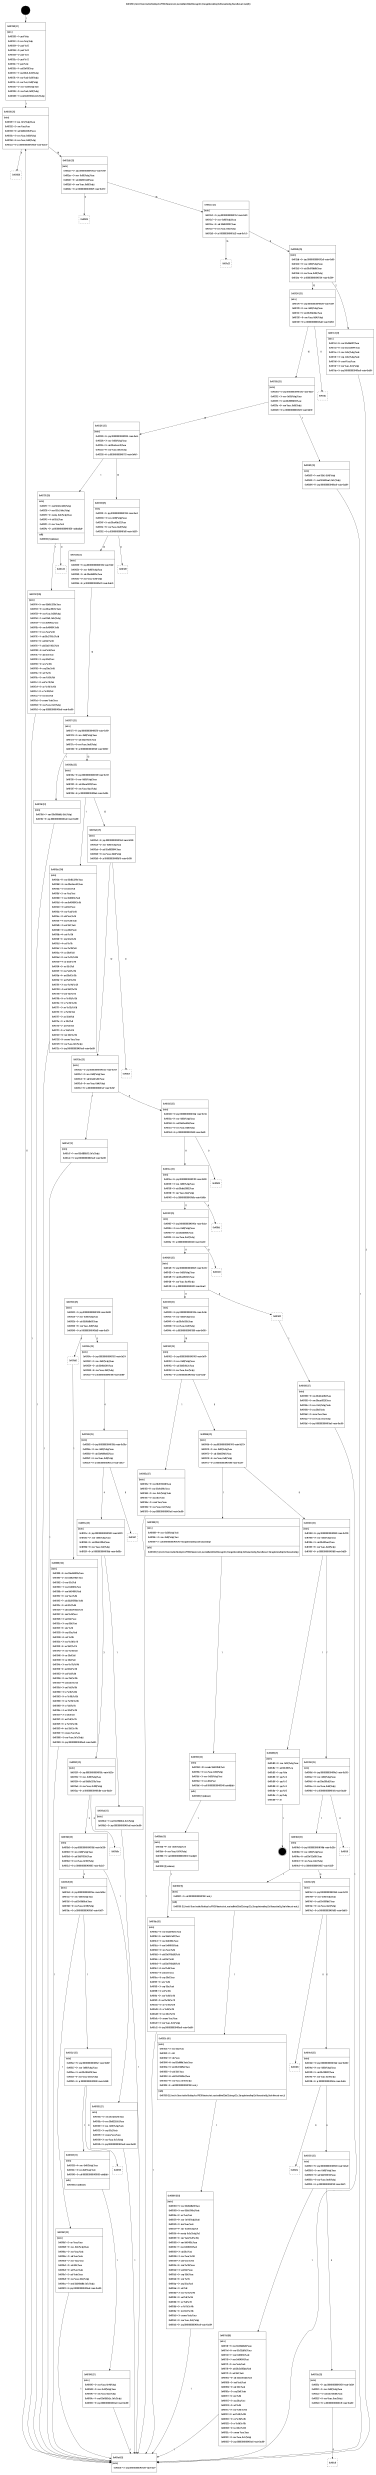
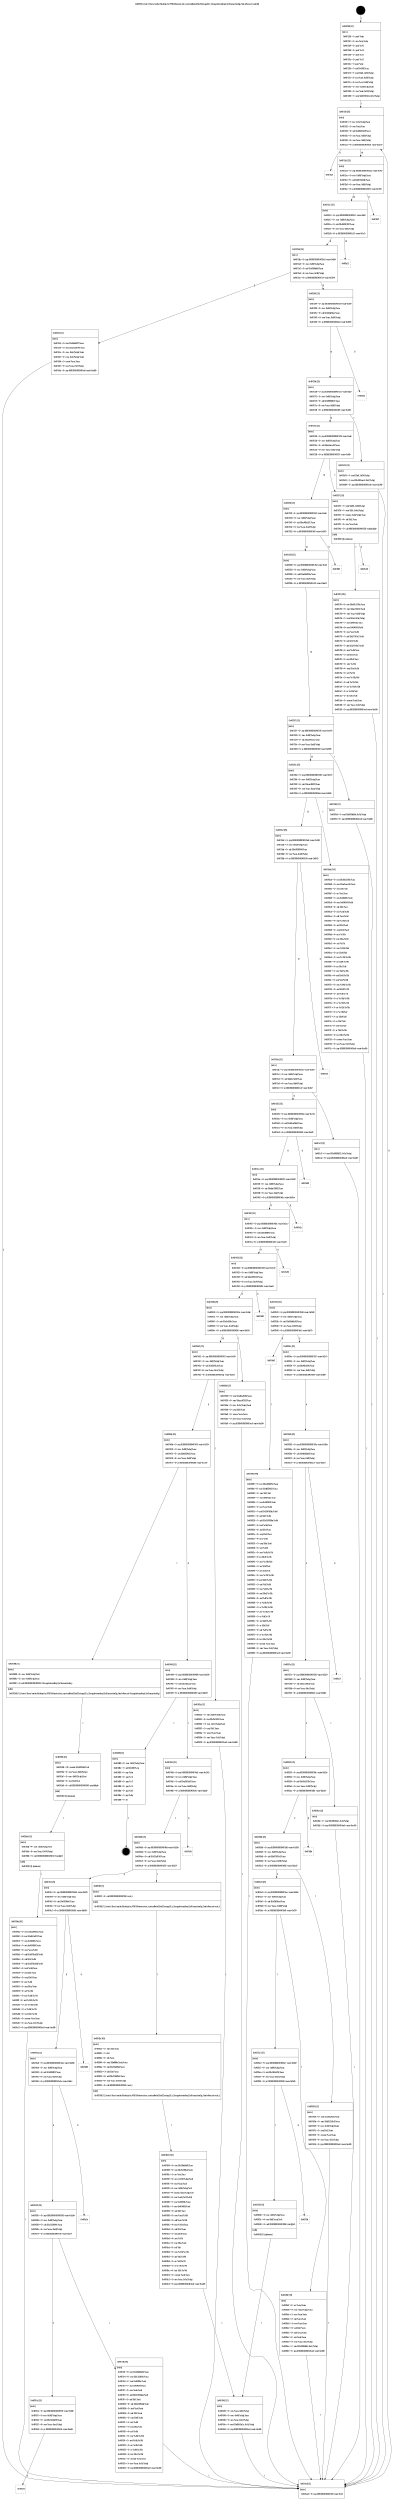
(294, 1351) -> (241, 1357)
(180, 2393) -> (218, 2342)
